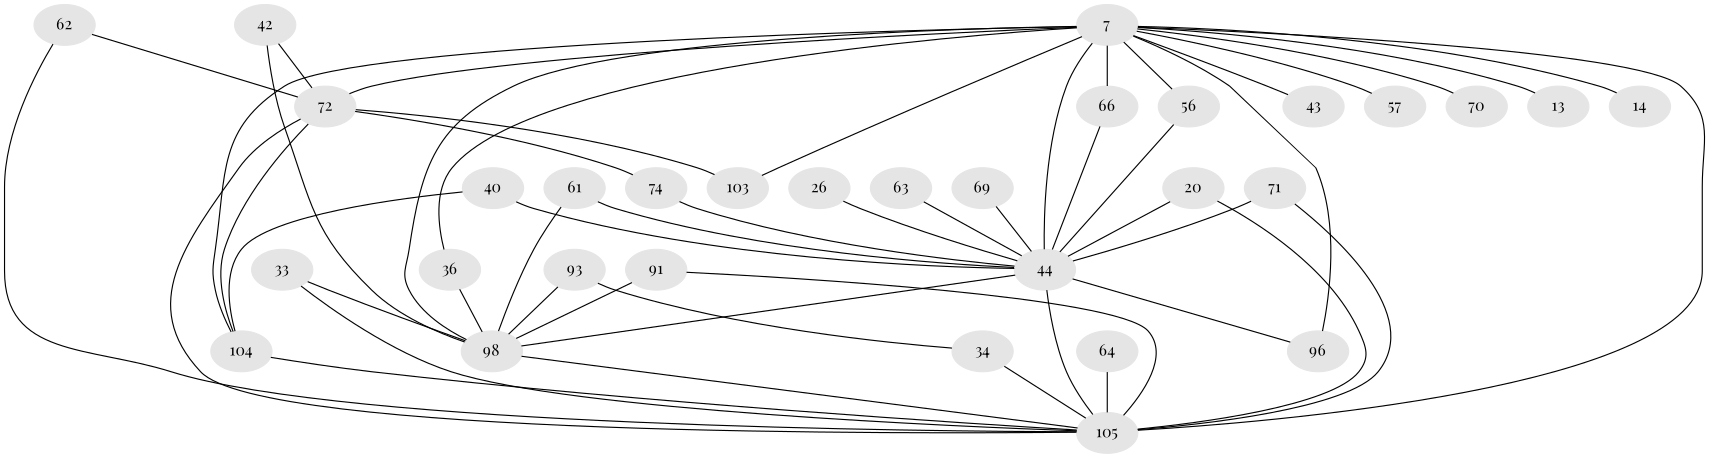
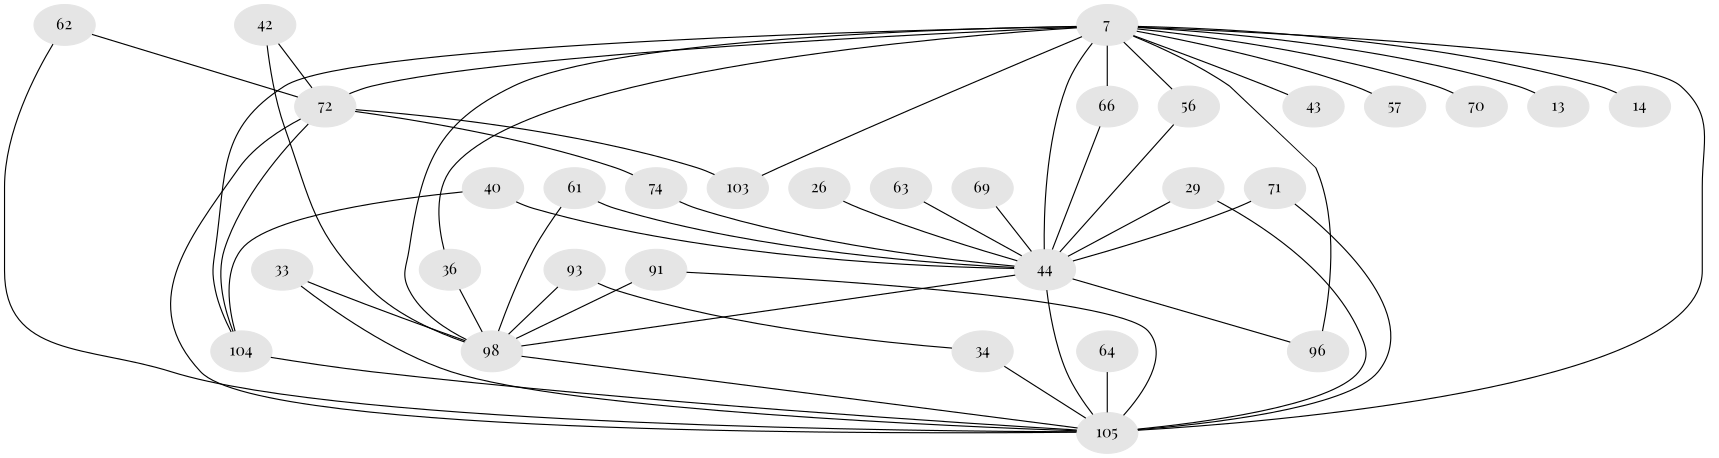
(1193, 188) -> (1193, 188)
